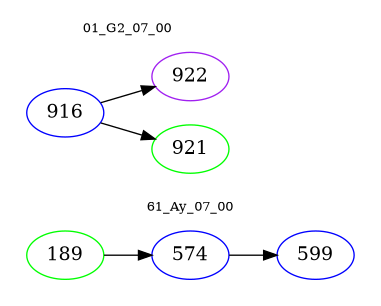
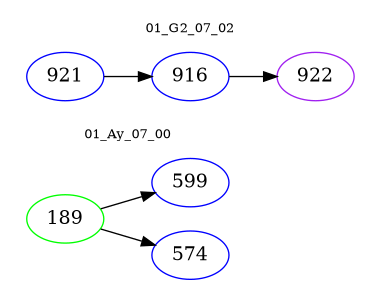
(128, 29) -> (190, 29)
(121, 129) -> (121, 77)
(190, 149) -> (65, 77)
(190, 208) -> (128, 135)
(246, 255) -> (121, 203)
